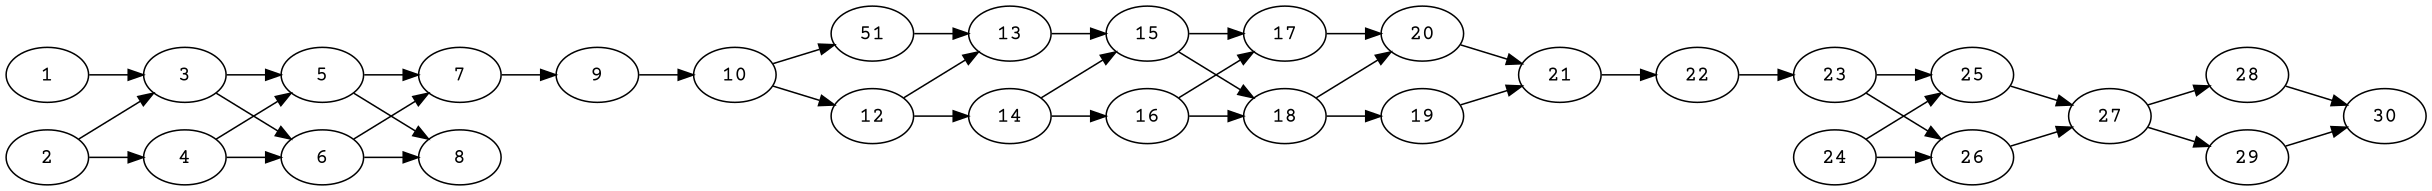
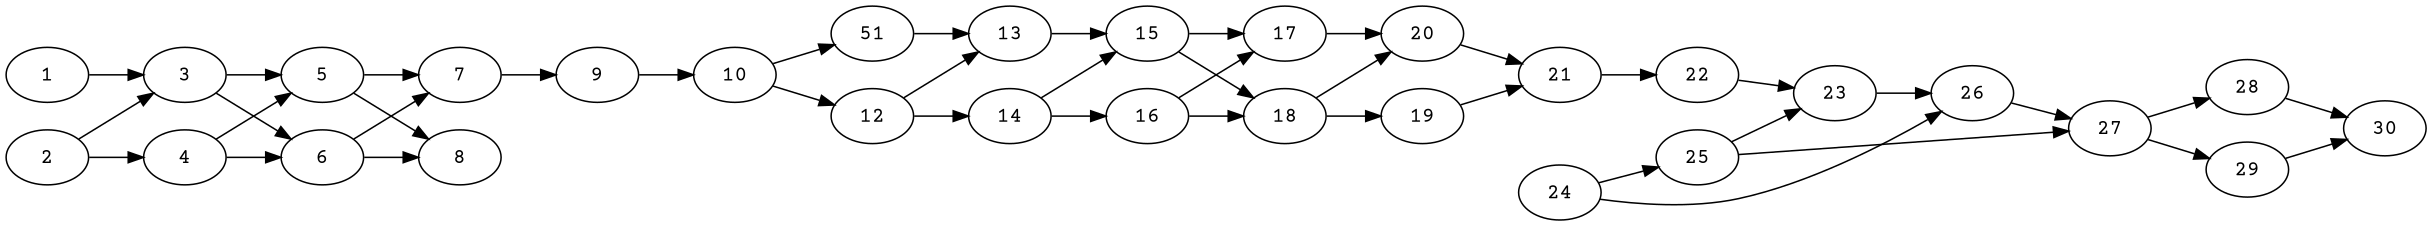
(1896, 75) -> (1759, 129)
